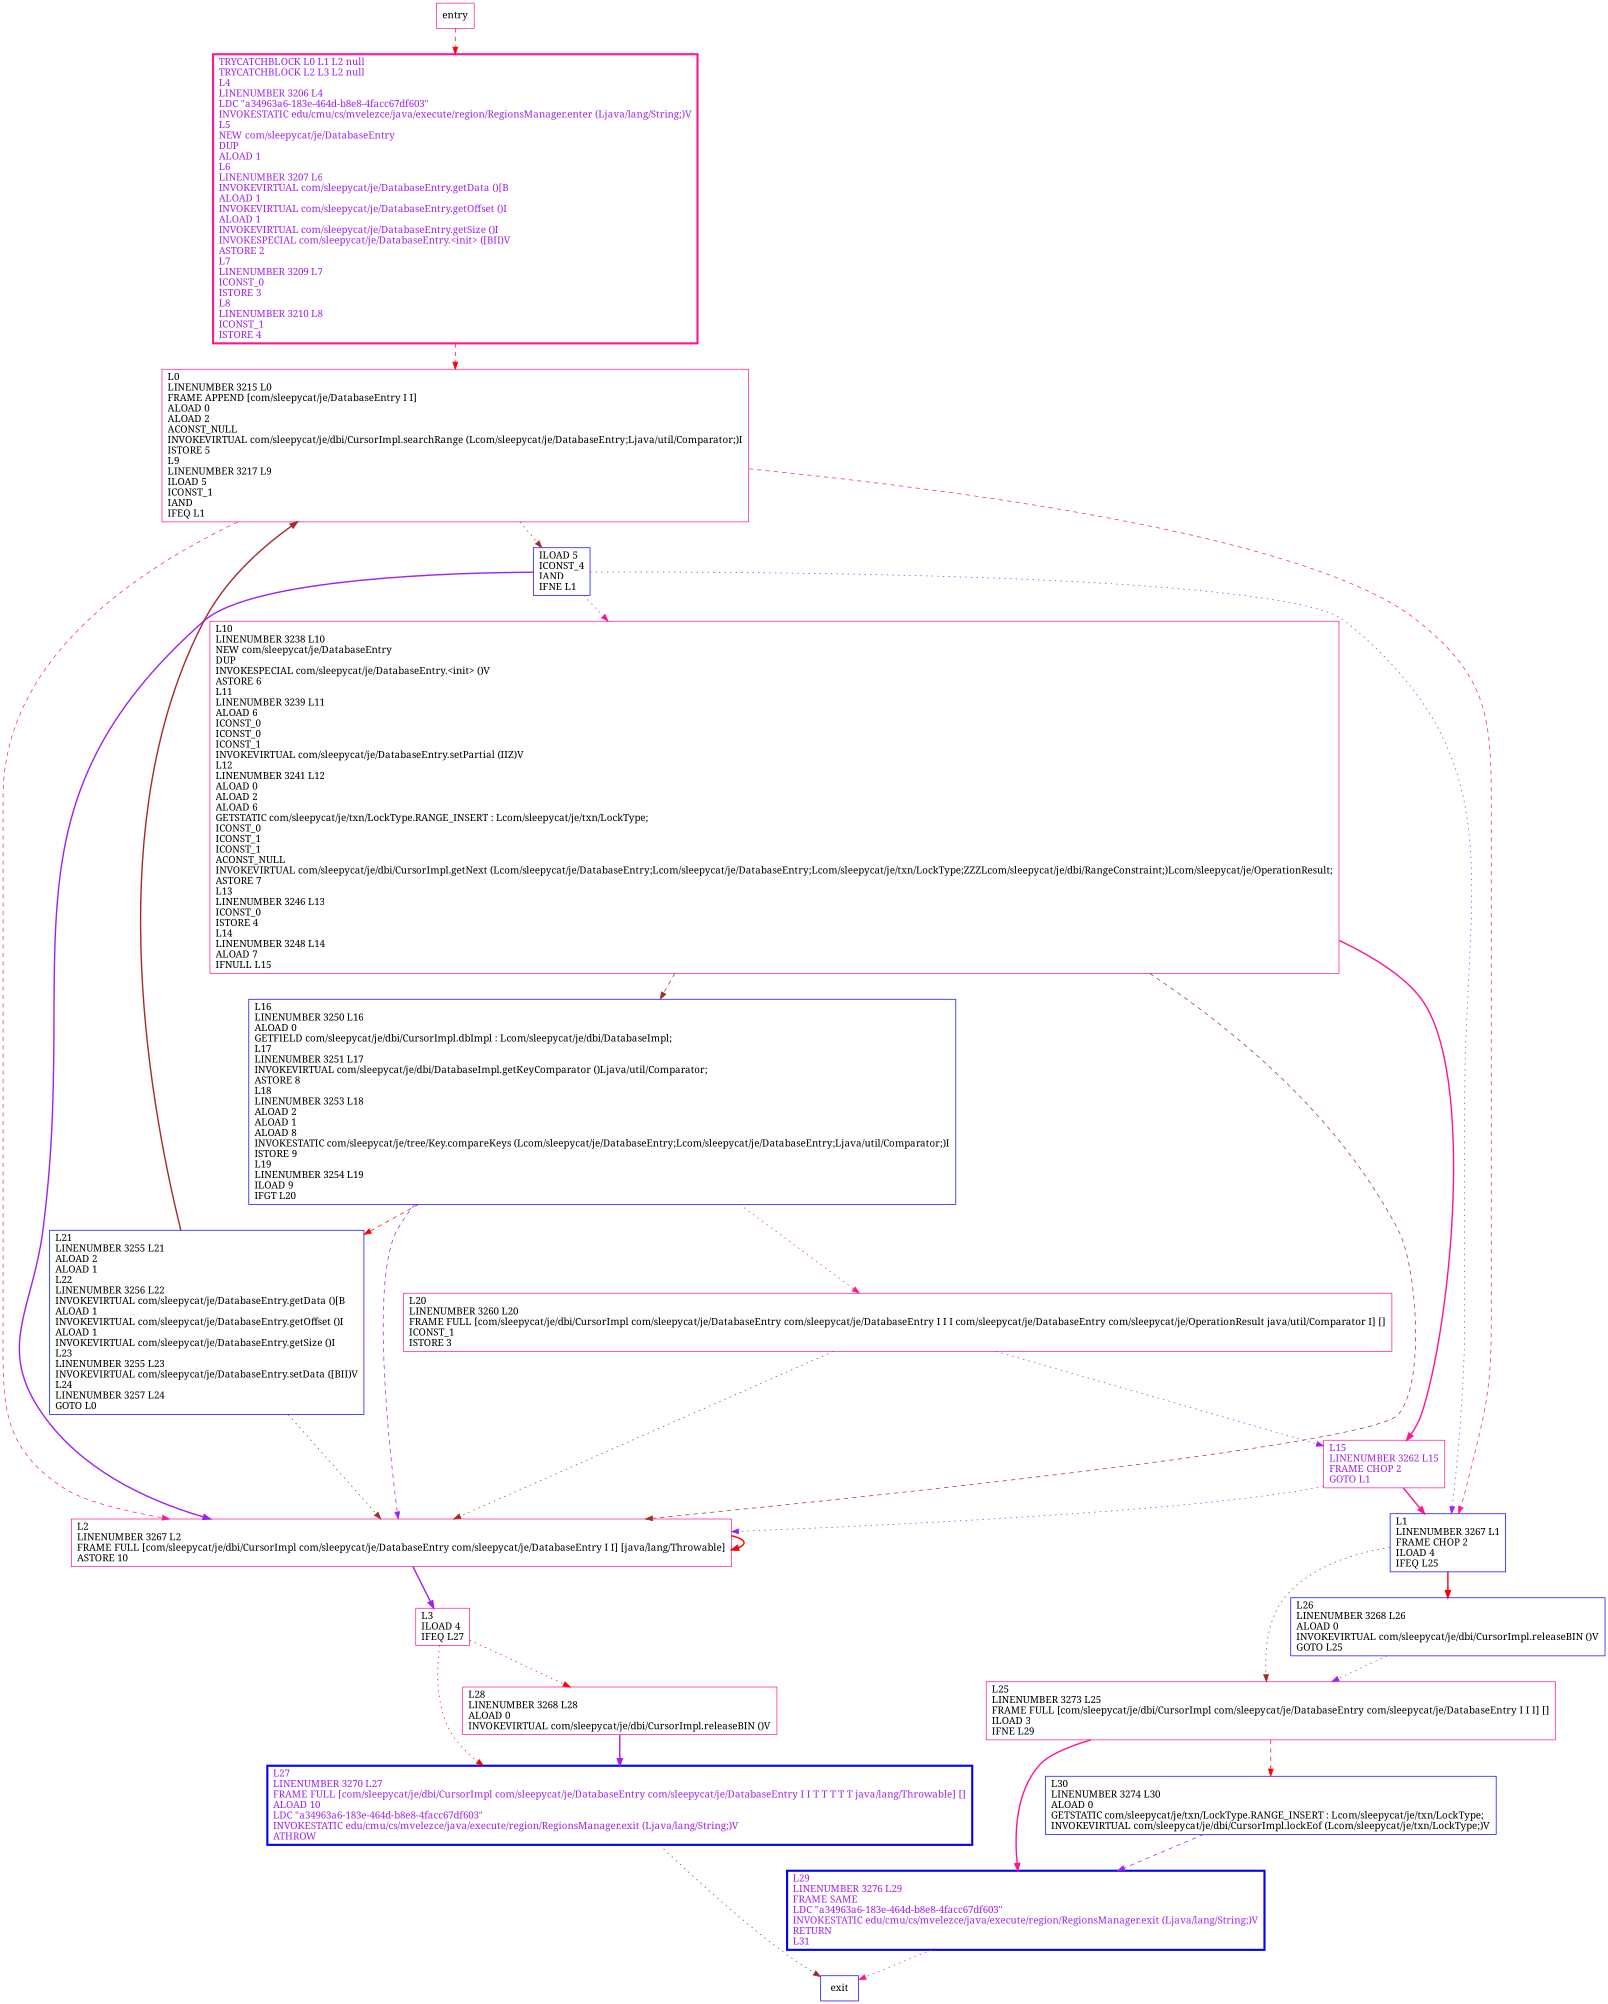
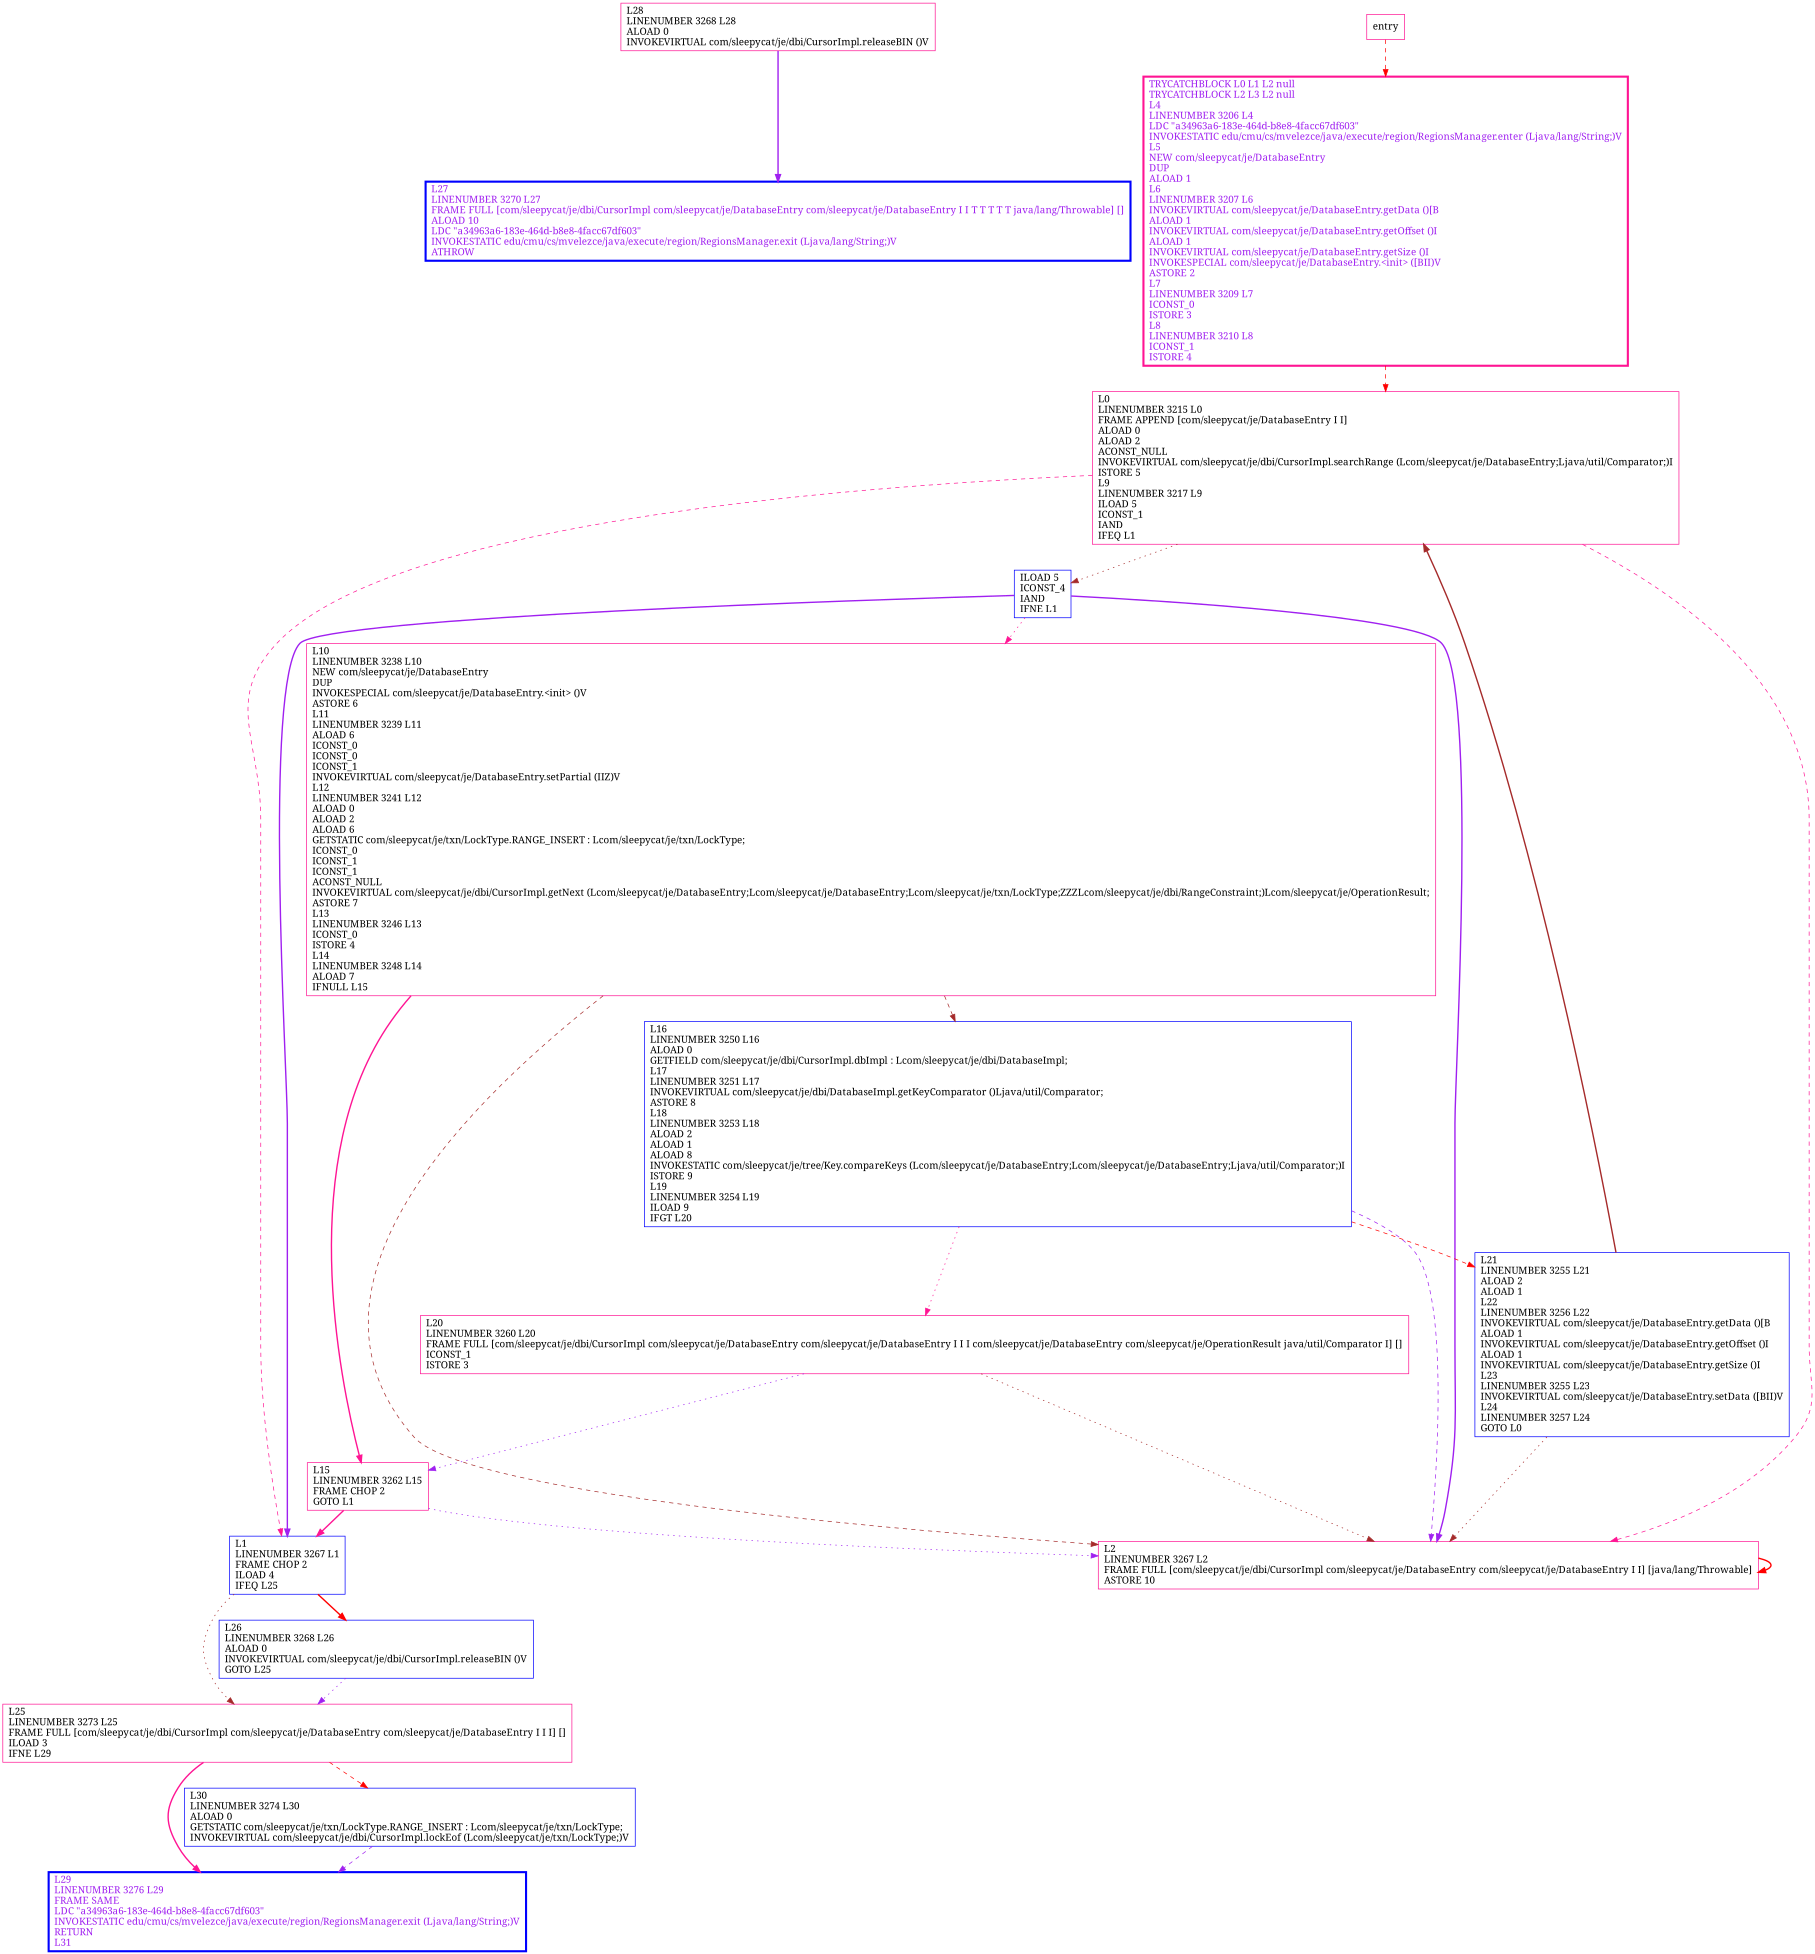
(1404, 680) -> (282, 727)
(1384, 1464) -> (368, 1486)
(443, 1627) -> none
(840, 1988) -> none
